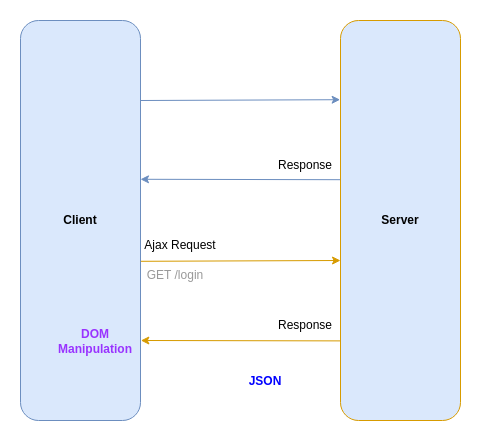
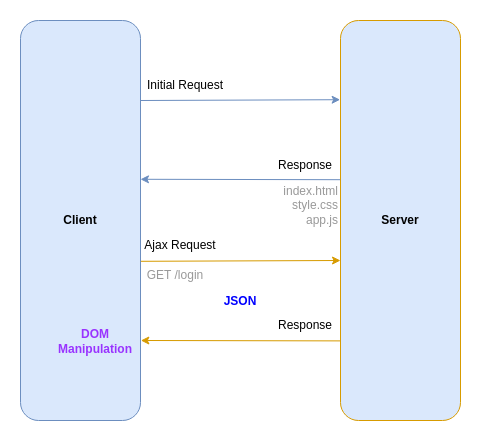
none -> (186, 86)
none -> (311, 206)
(266, 382) -> (241, 302)
